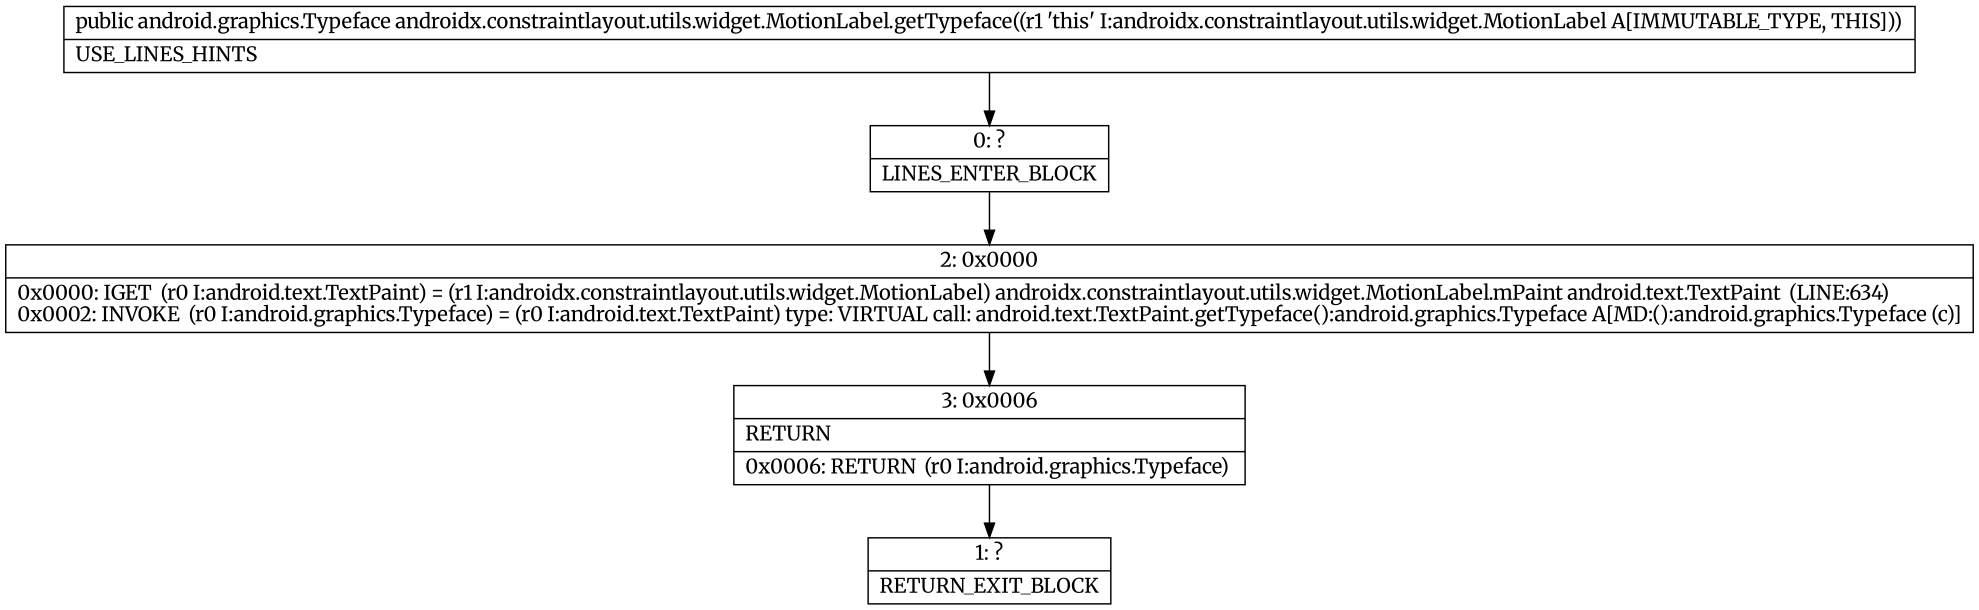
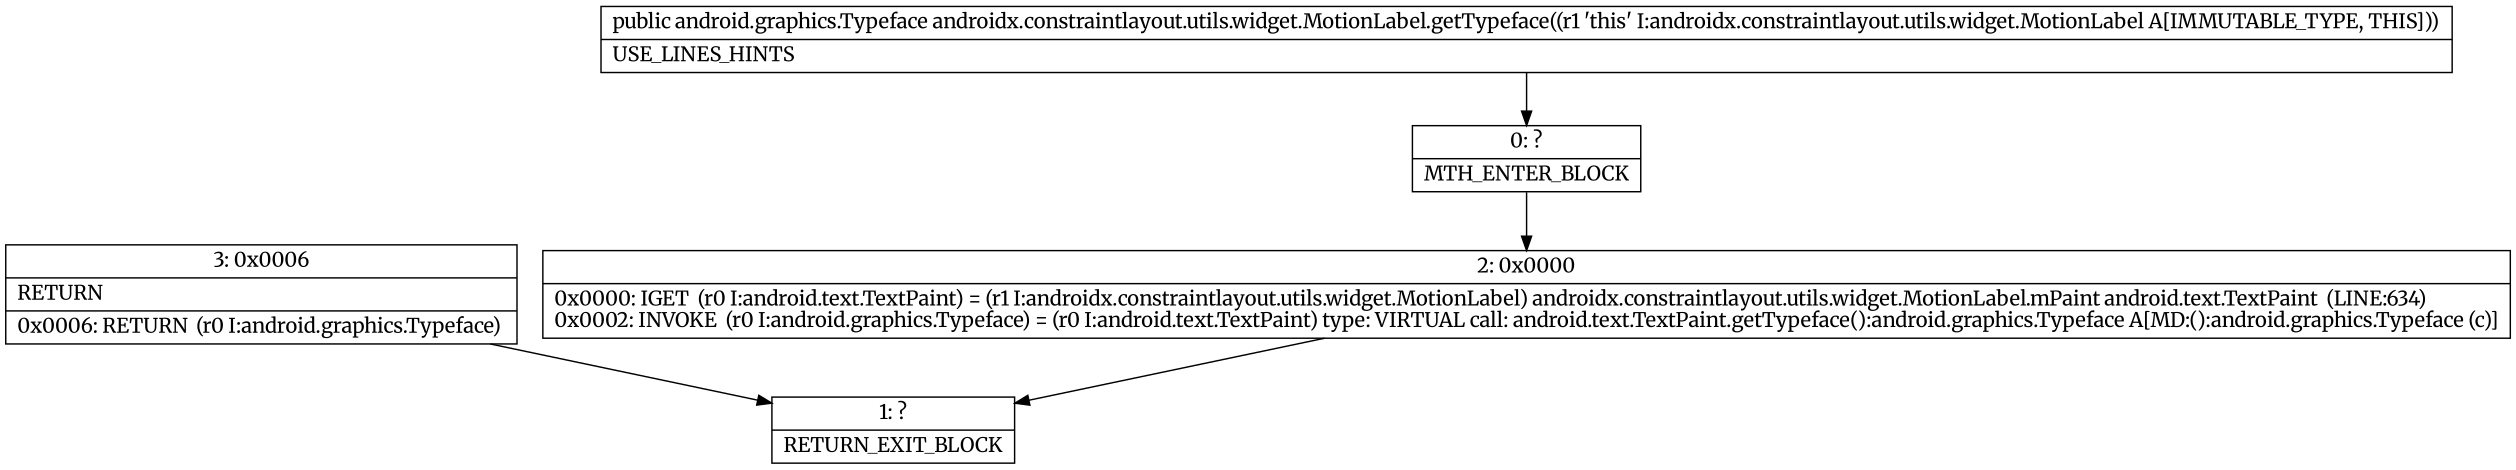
(989, 174) -> (1527, 174)
(989, 352) -> (1177, 369)
